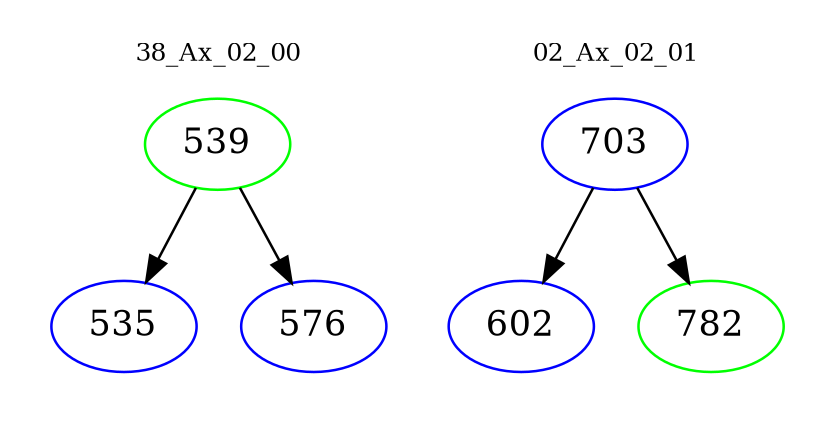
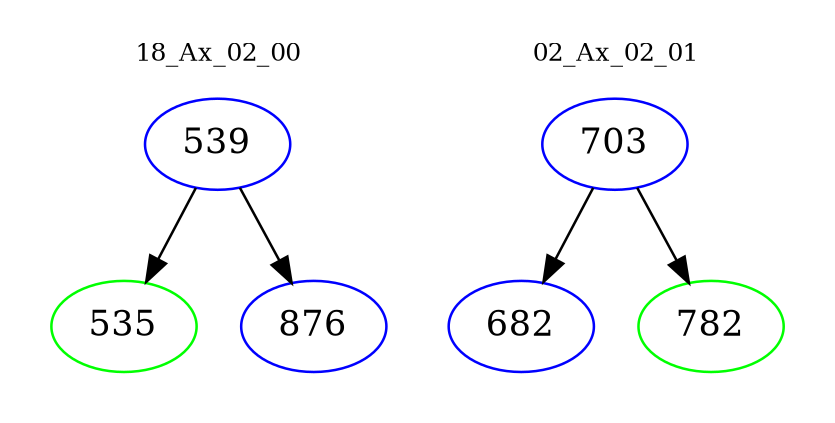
(219, 54) -> (219, 54)
(218, 144) -> (218, 144)
(124, 326) -> (124, 326)
(314, 326) -> (314, 326)
(521, 326) -> (521, 326)
